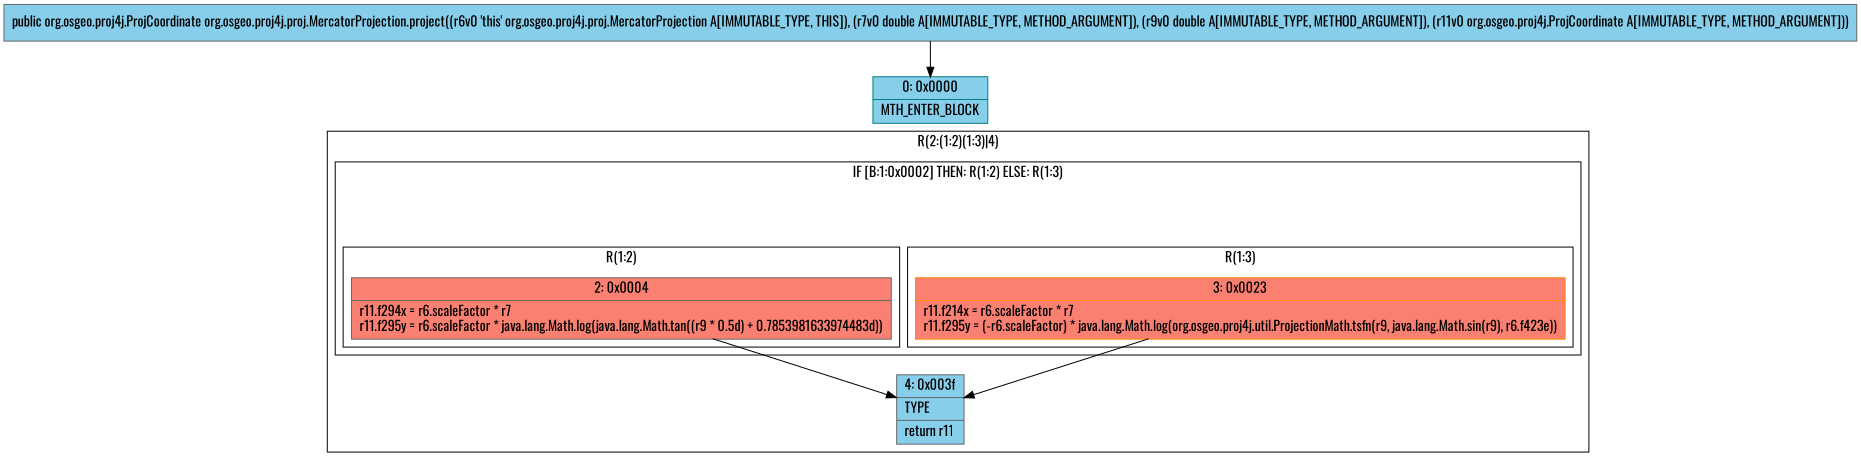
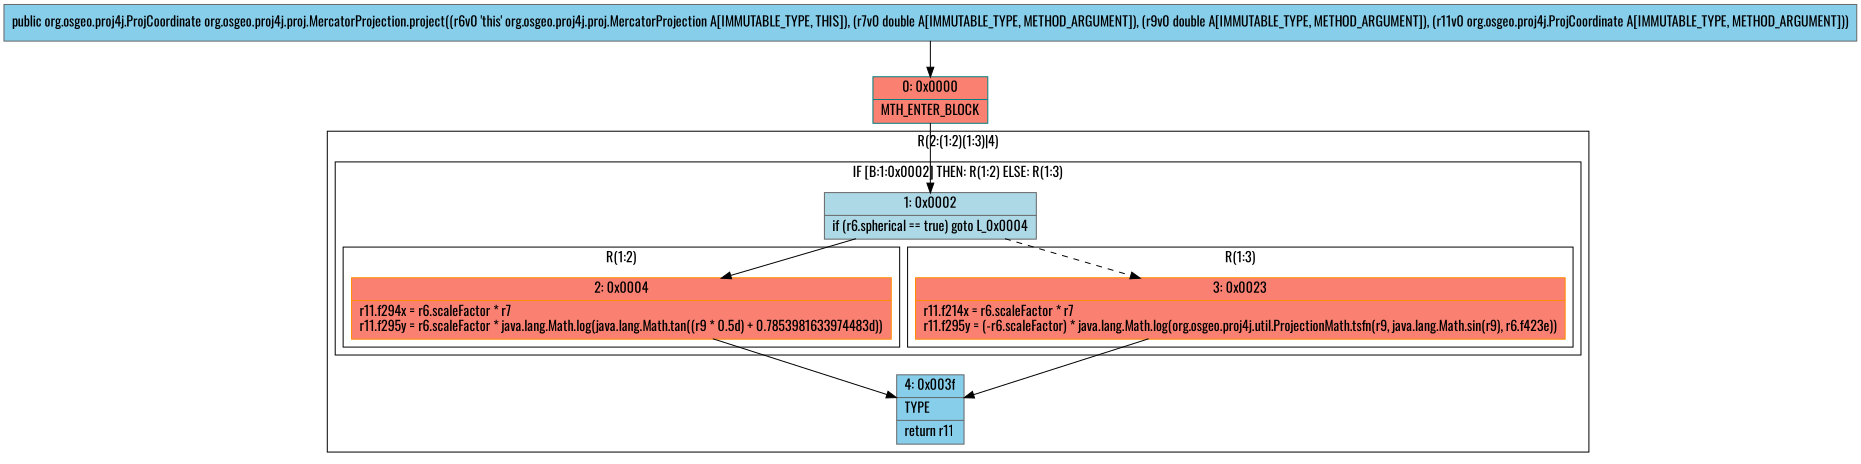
(930, 100) -> (930, 100)
none -> (930, 216)
(621, 308) -> (621, 308)
